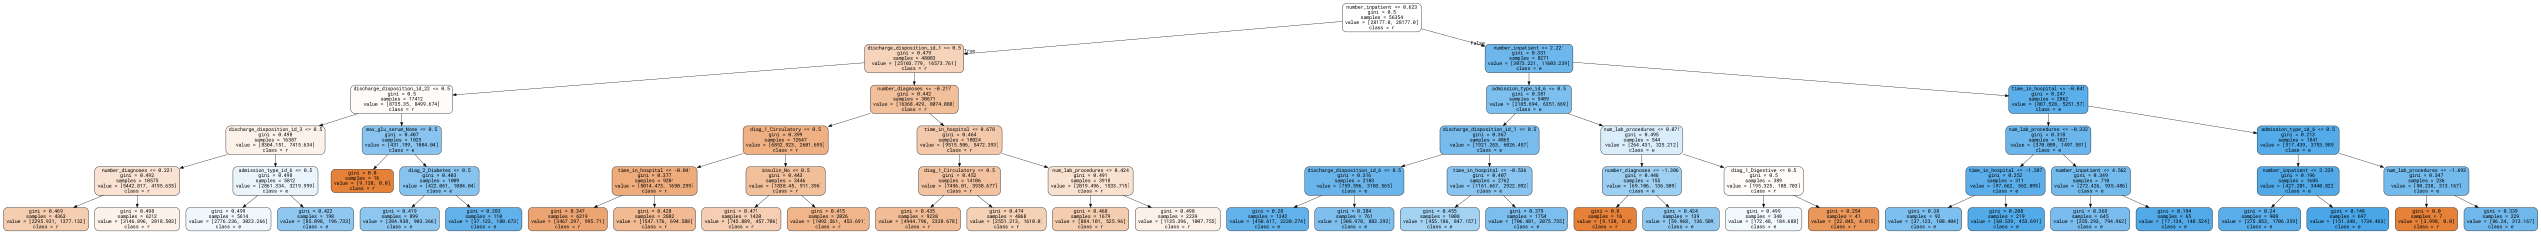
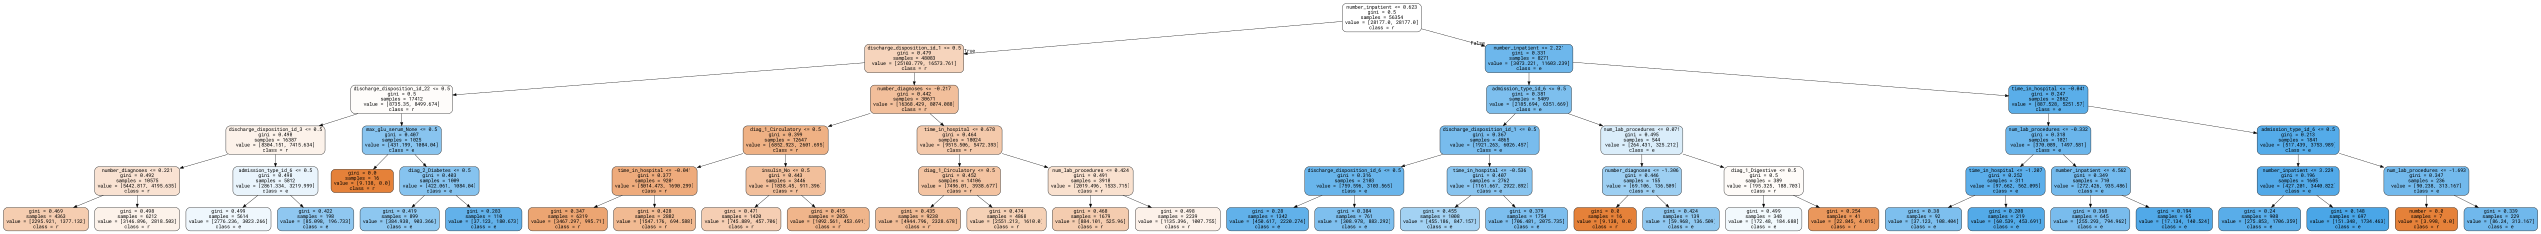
(2426, 219) -> (2426, 219)
